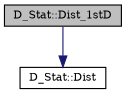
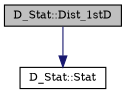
(63, 78) -> (63, 78)
